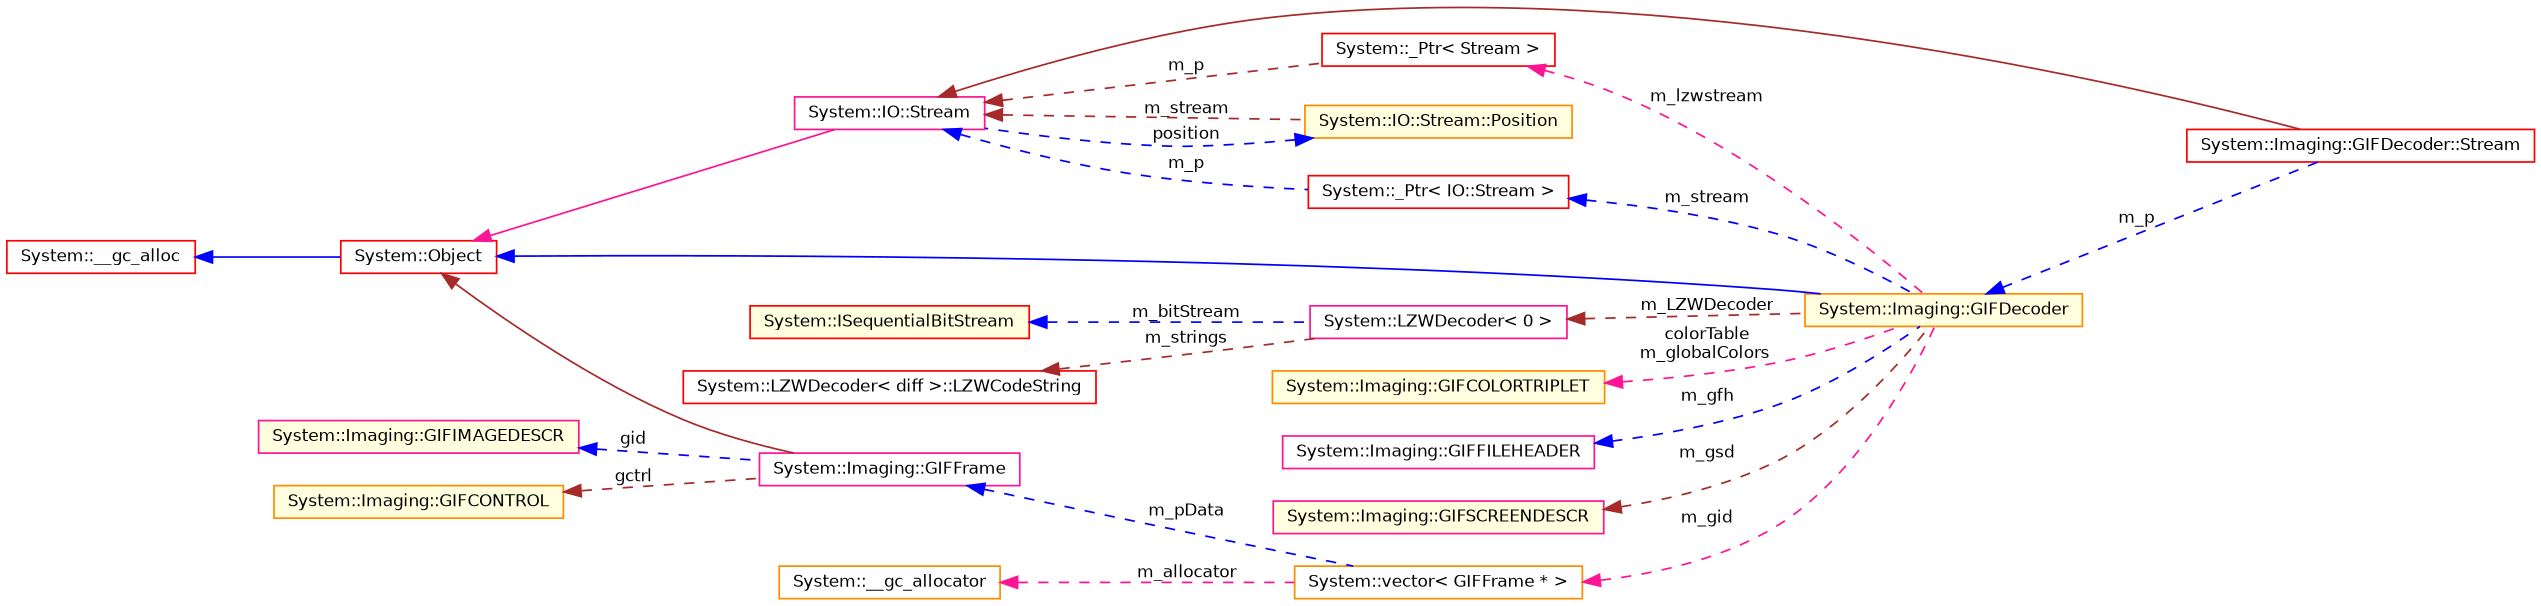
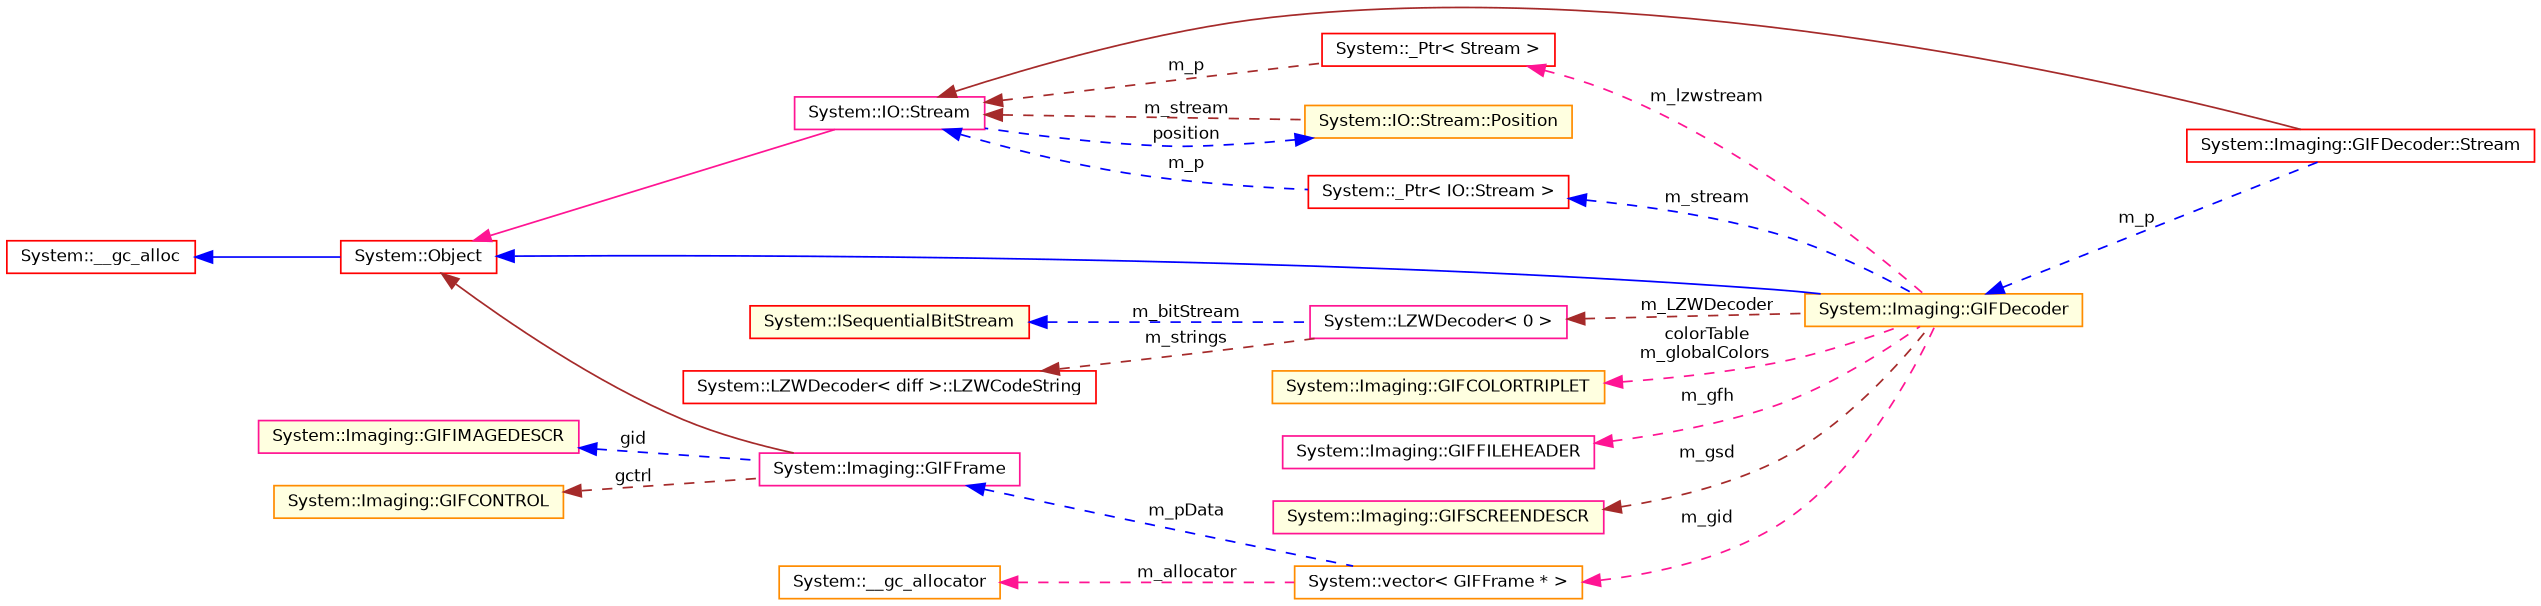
(1774, 406) -> (1774, 406)
